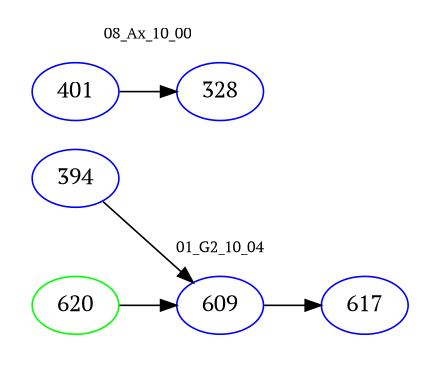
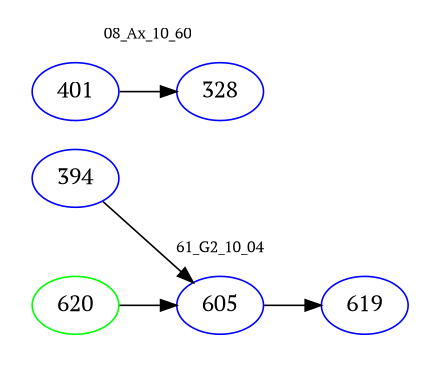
(148, 35) -> (148, 35)
(220, 248) -> (220, 248)
(220, 305) -> (220, 305)
(365, 305) -> (365, 305)
